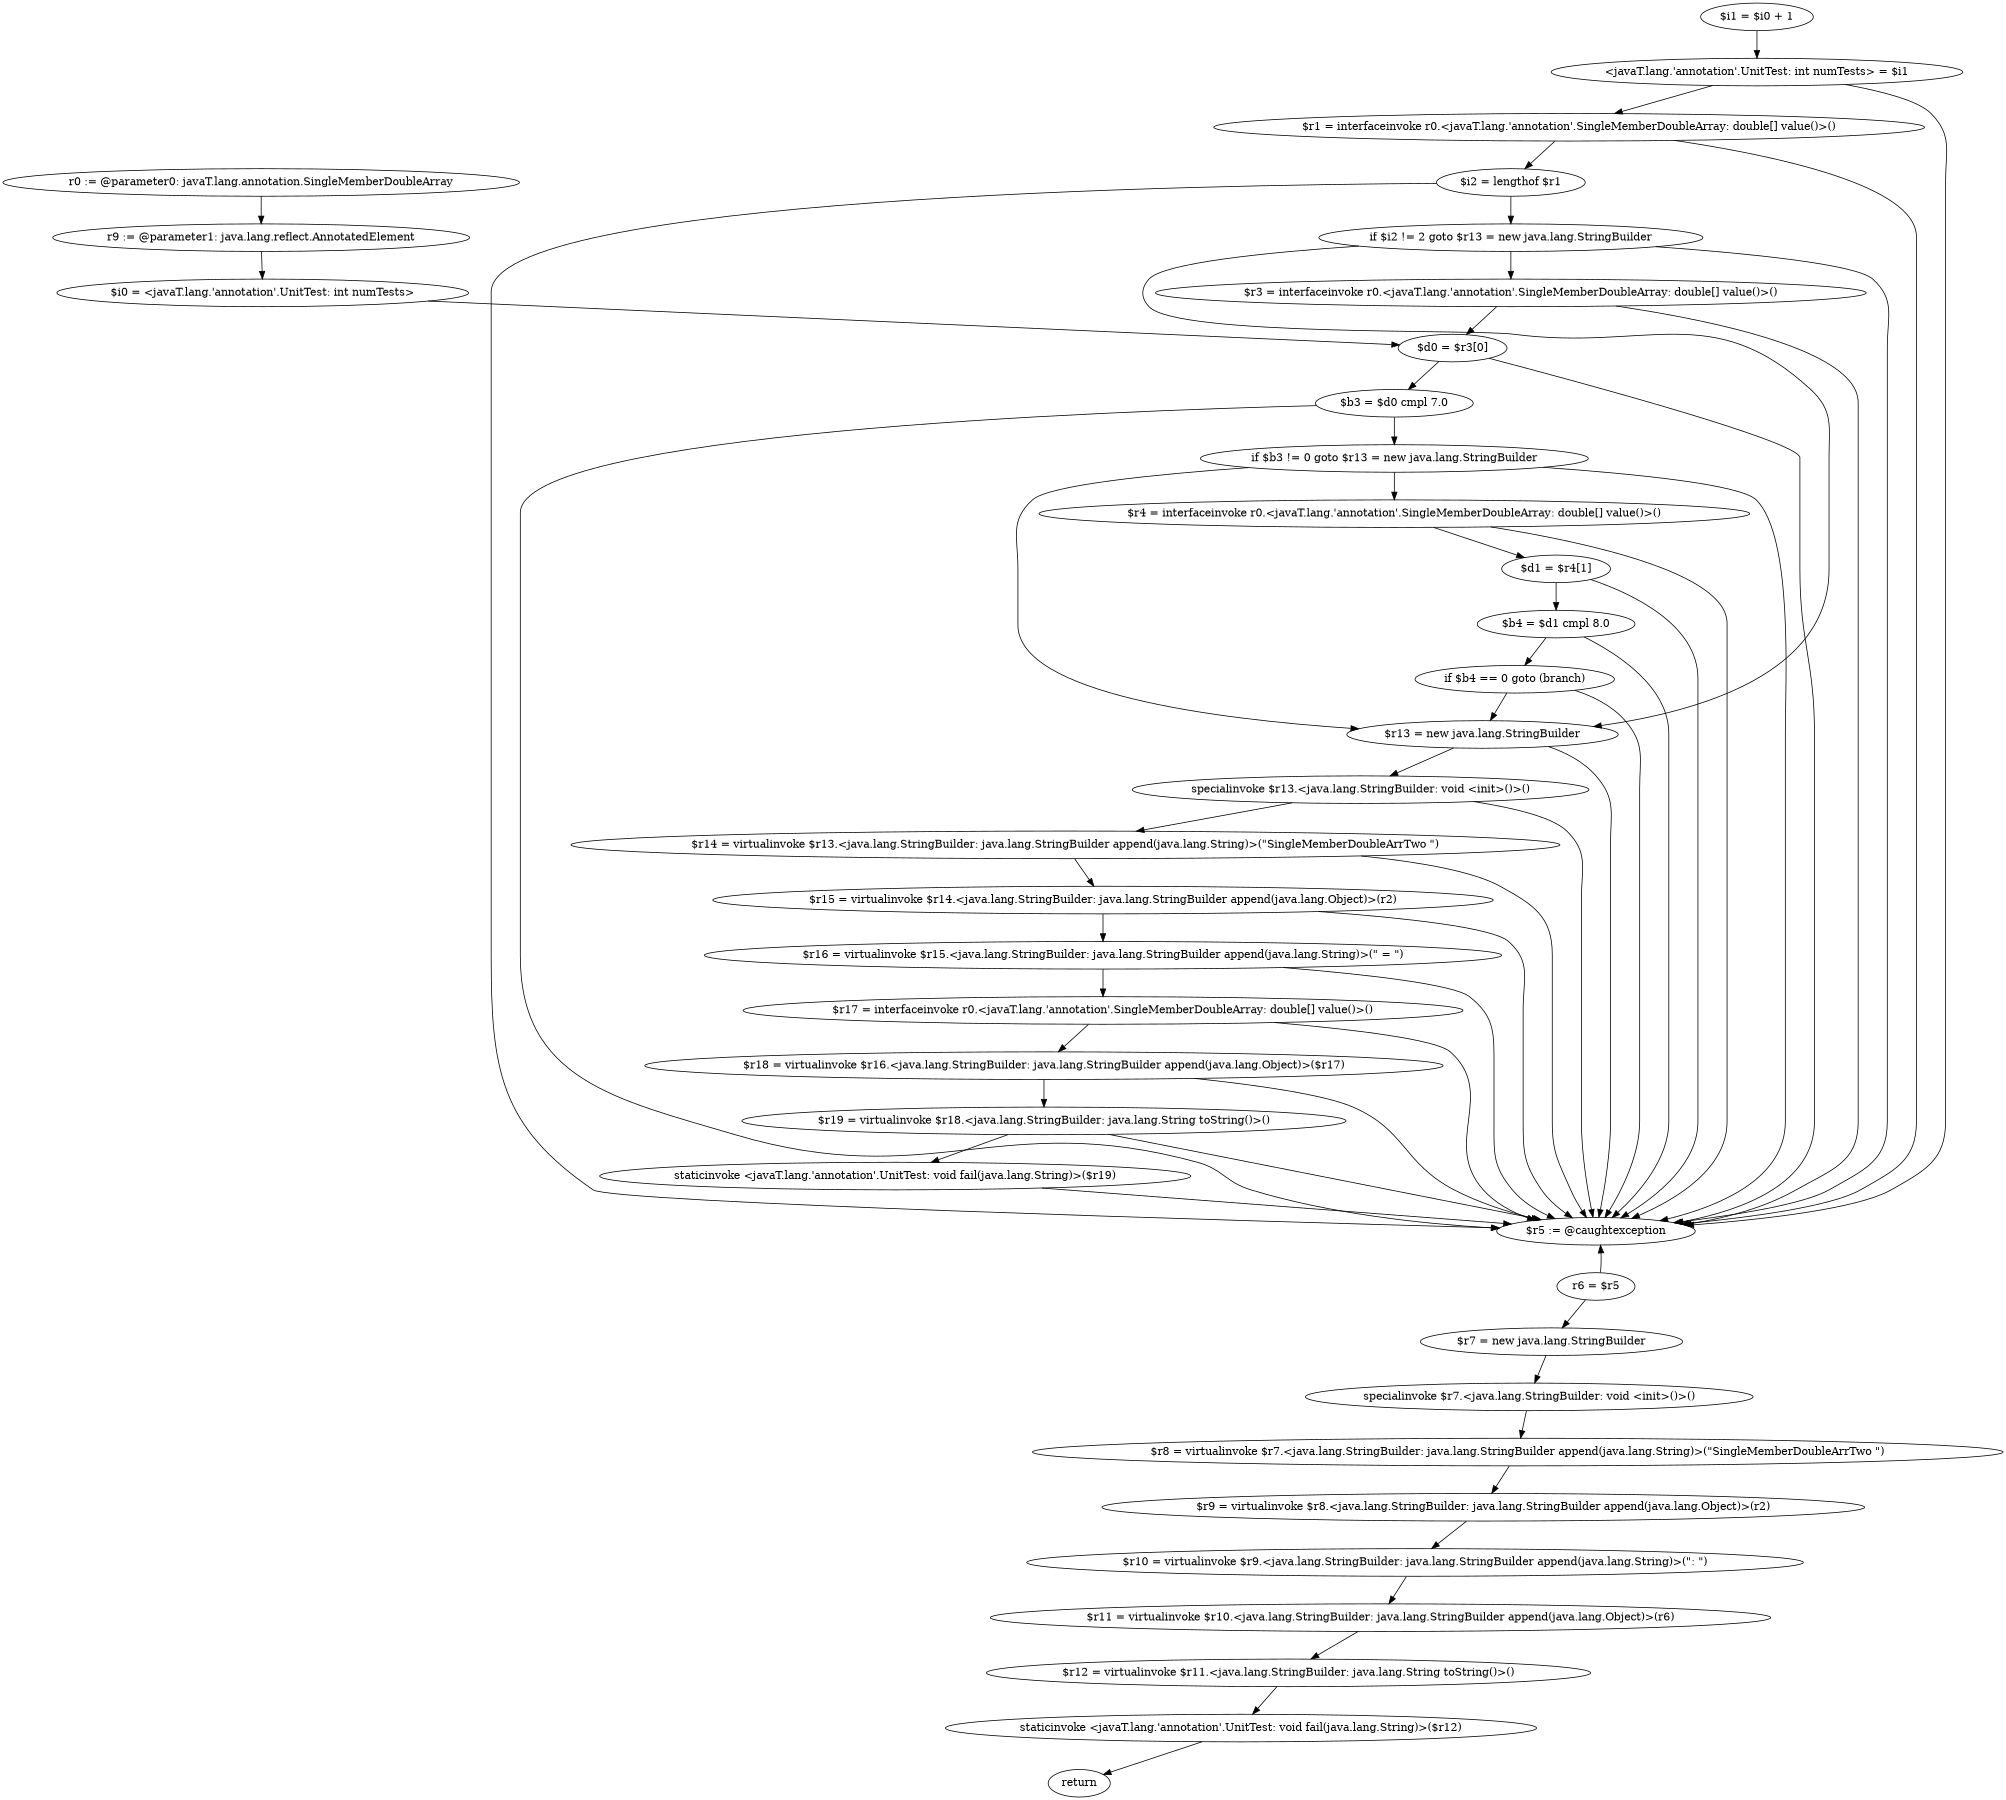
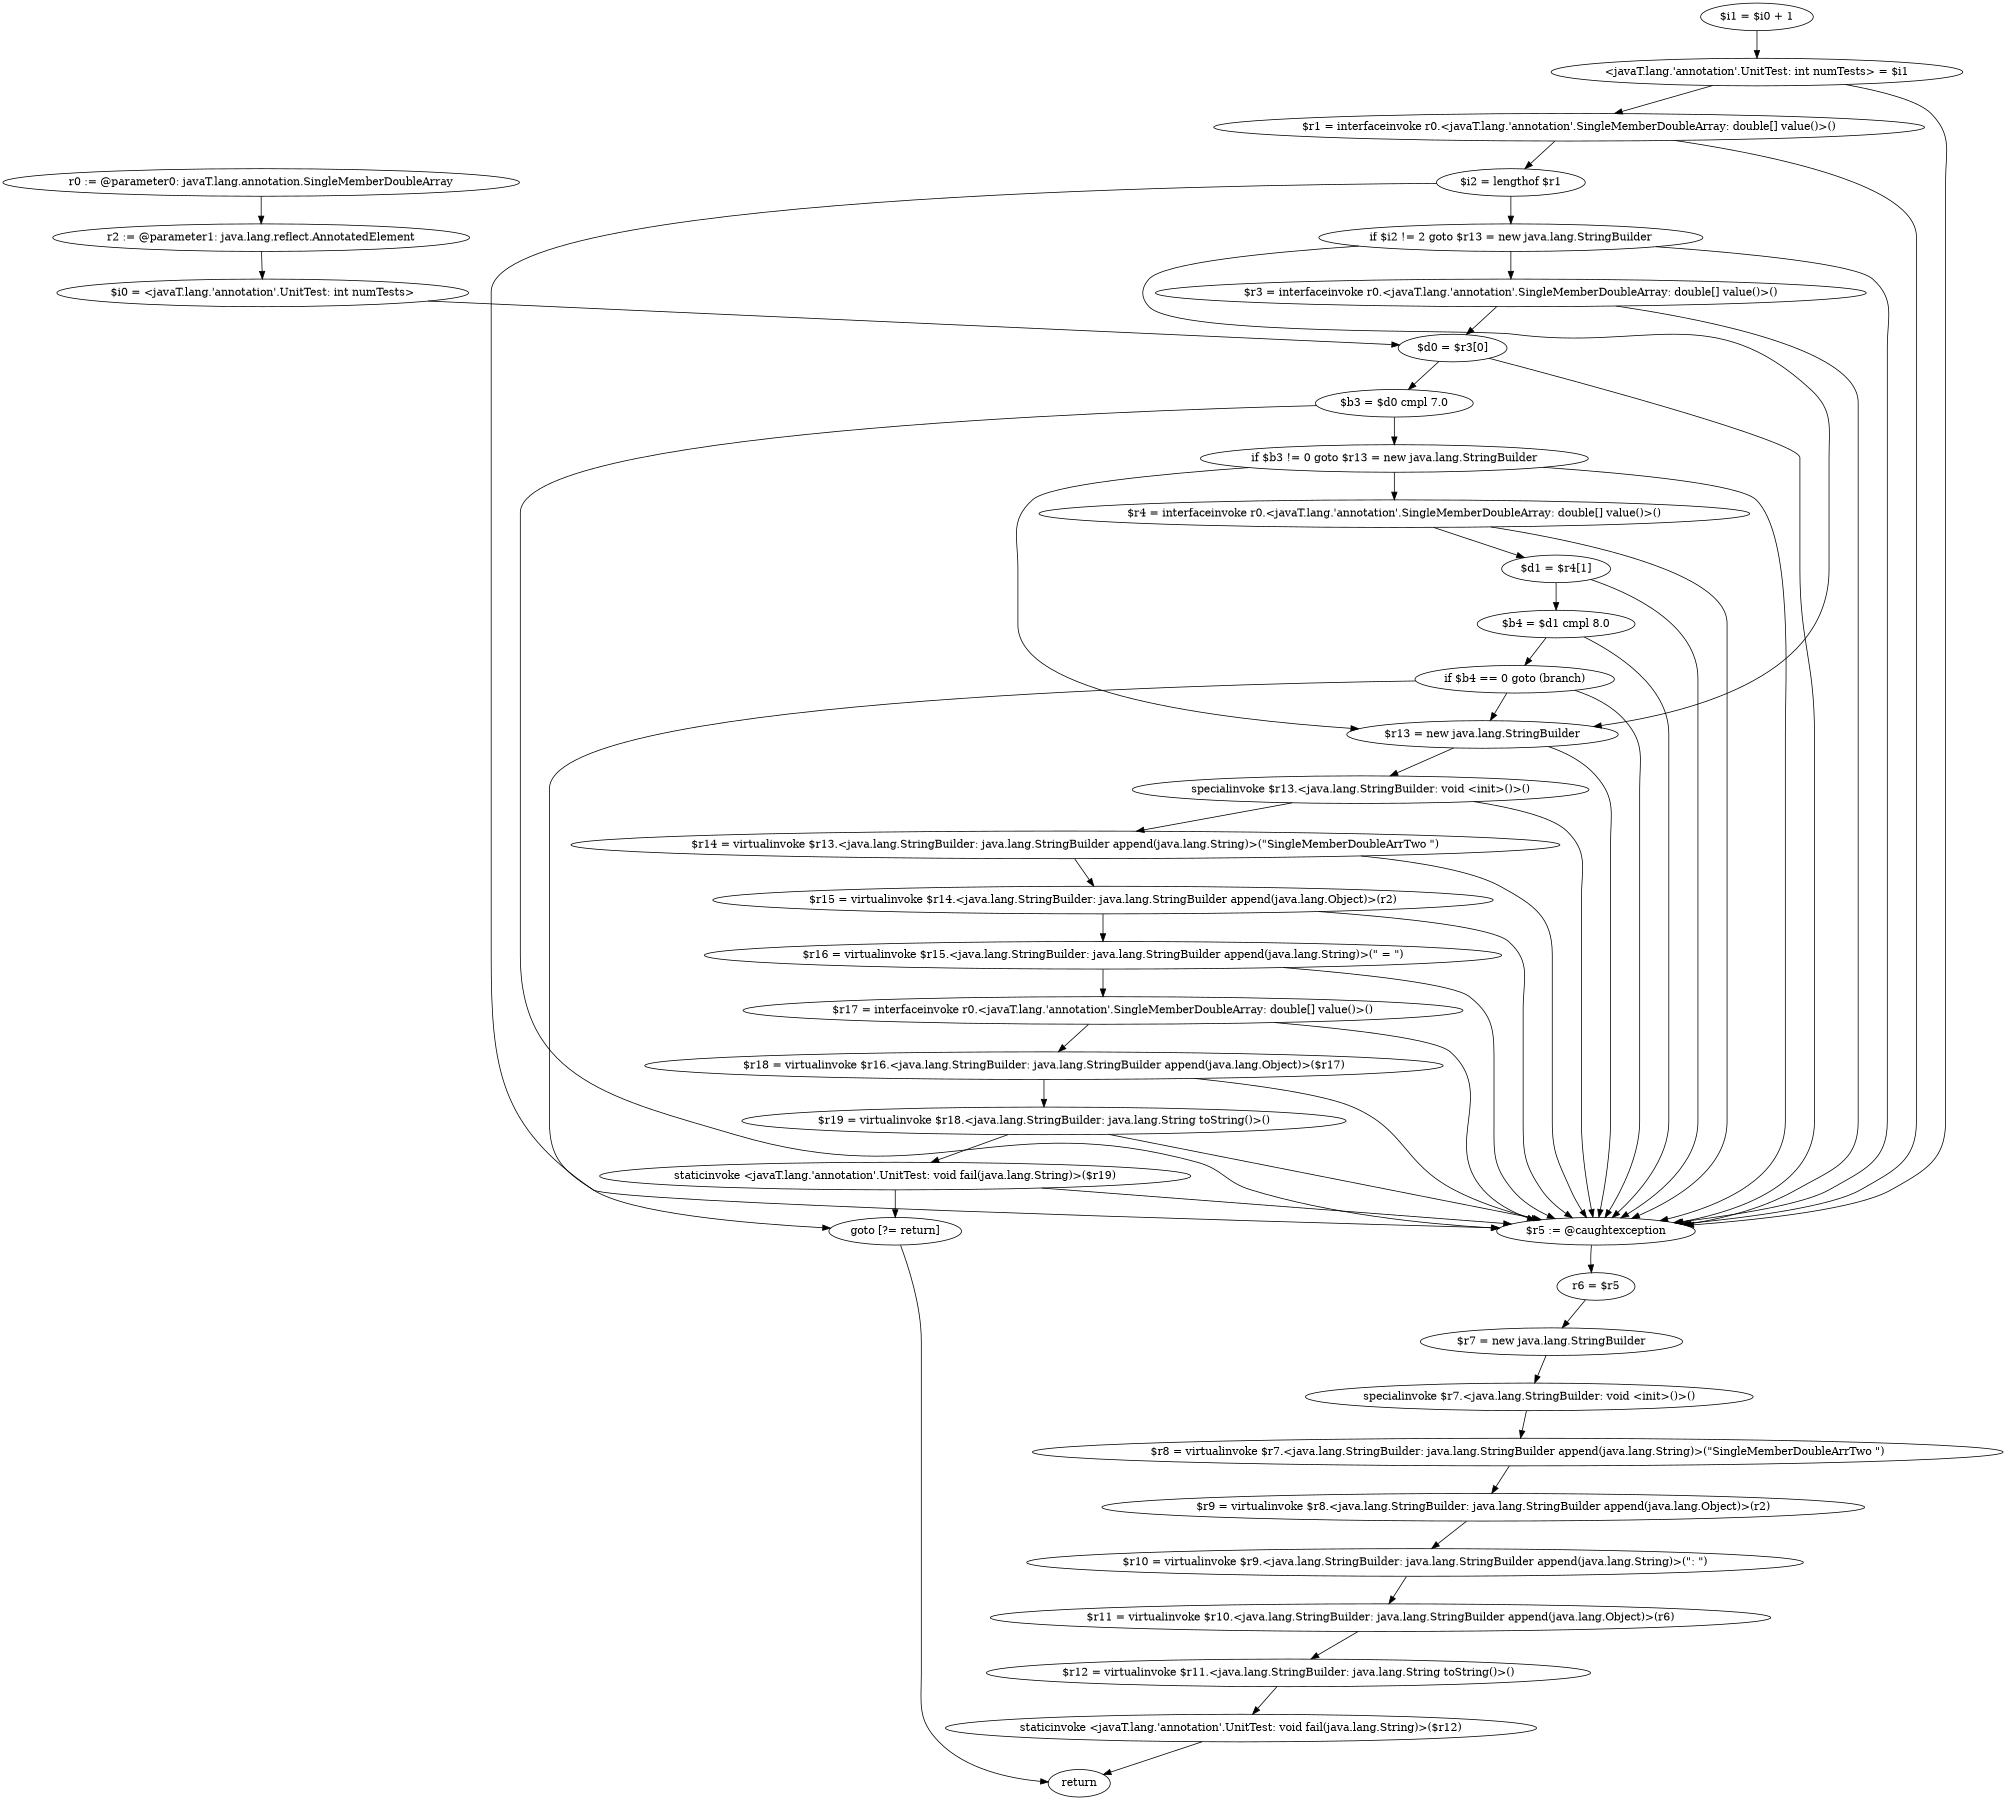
(261, 238) -> (261, 238)
none -> (895, 1231)
(1601, 1263) -> (1591, 1255)
